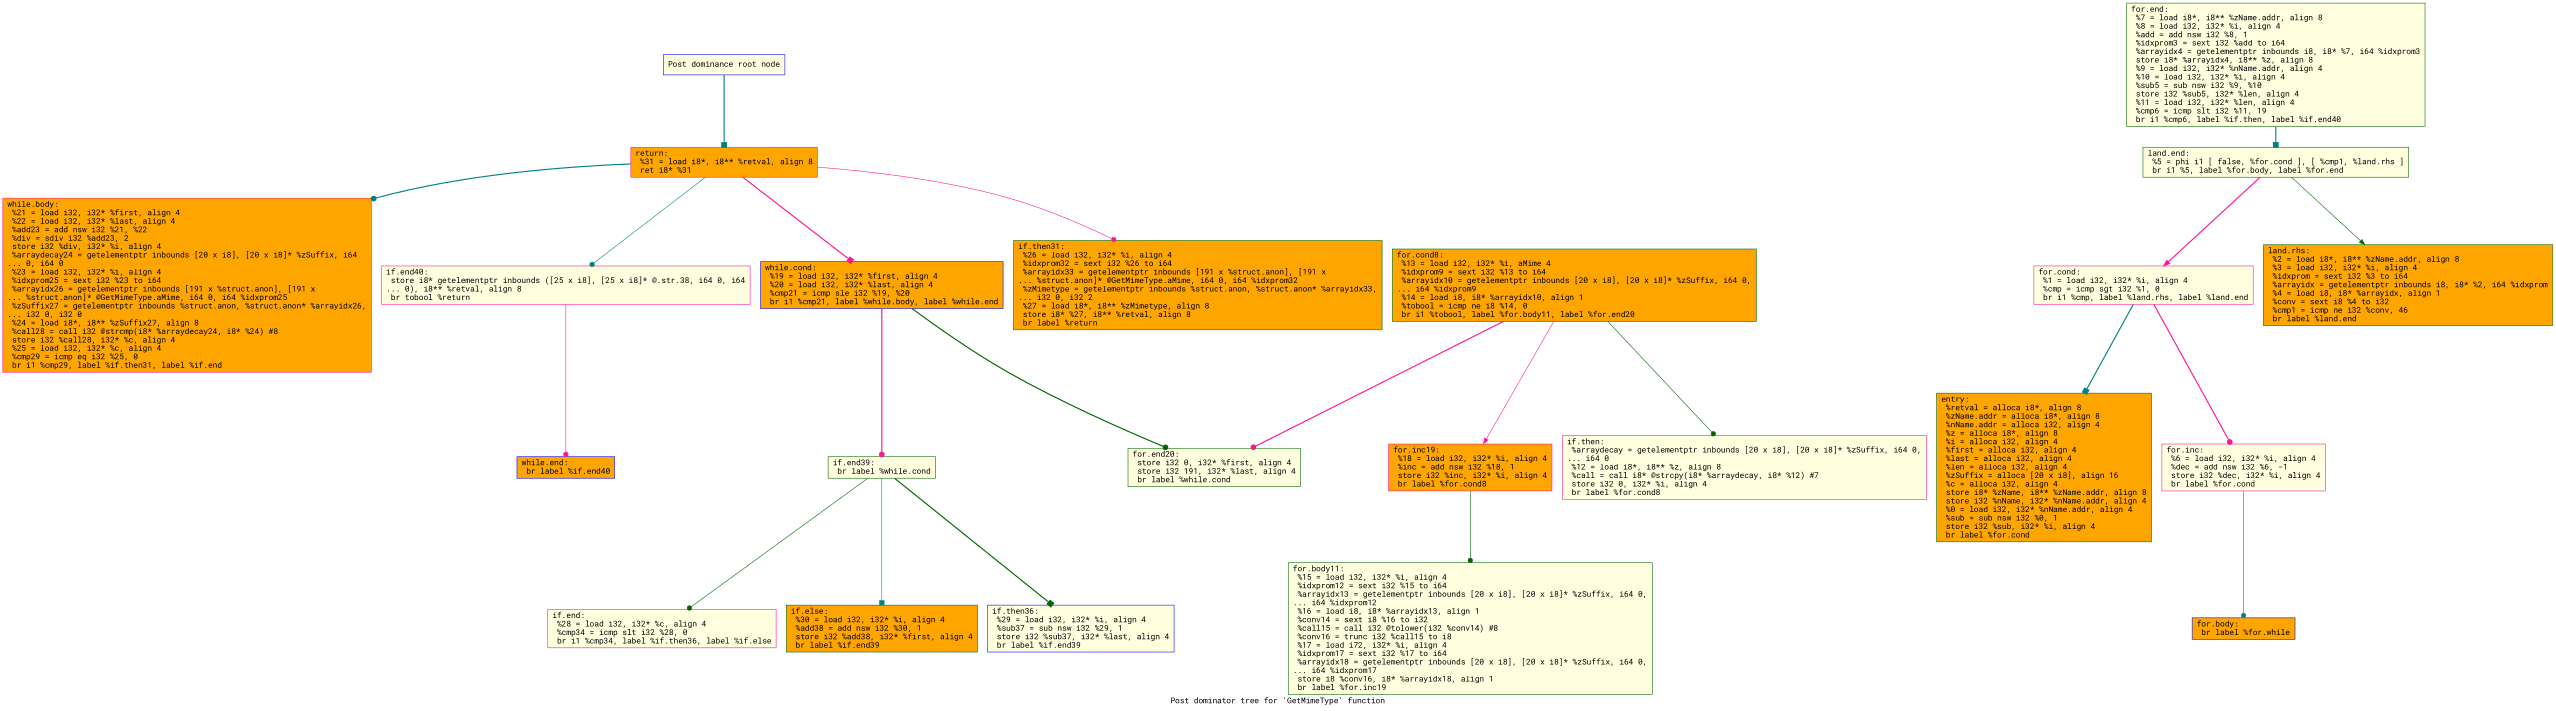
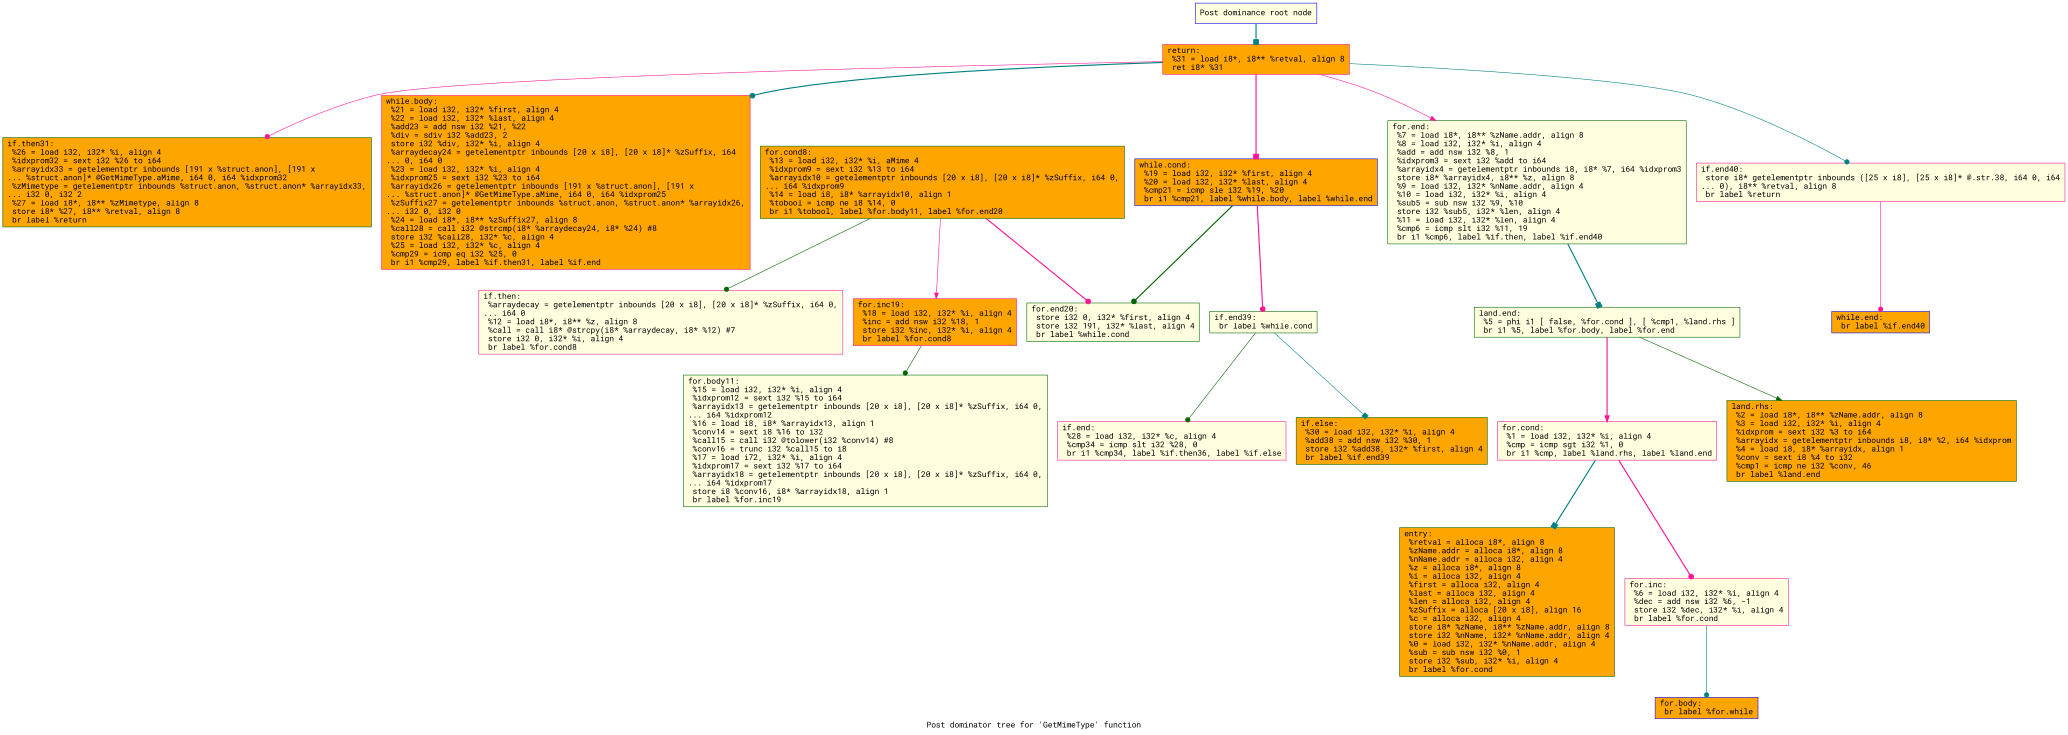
none -> (1376, 93)
(428, 298) -> (1741, 195)
(1081, 629) -> none
